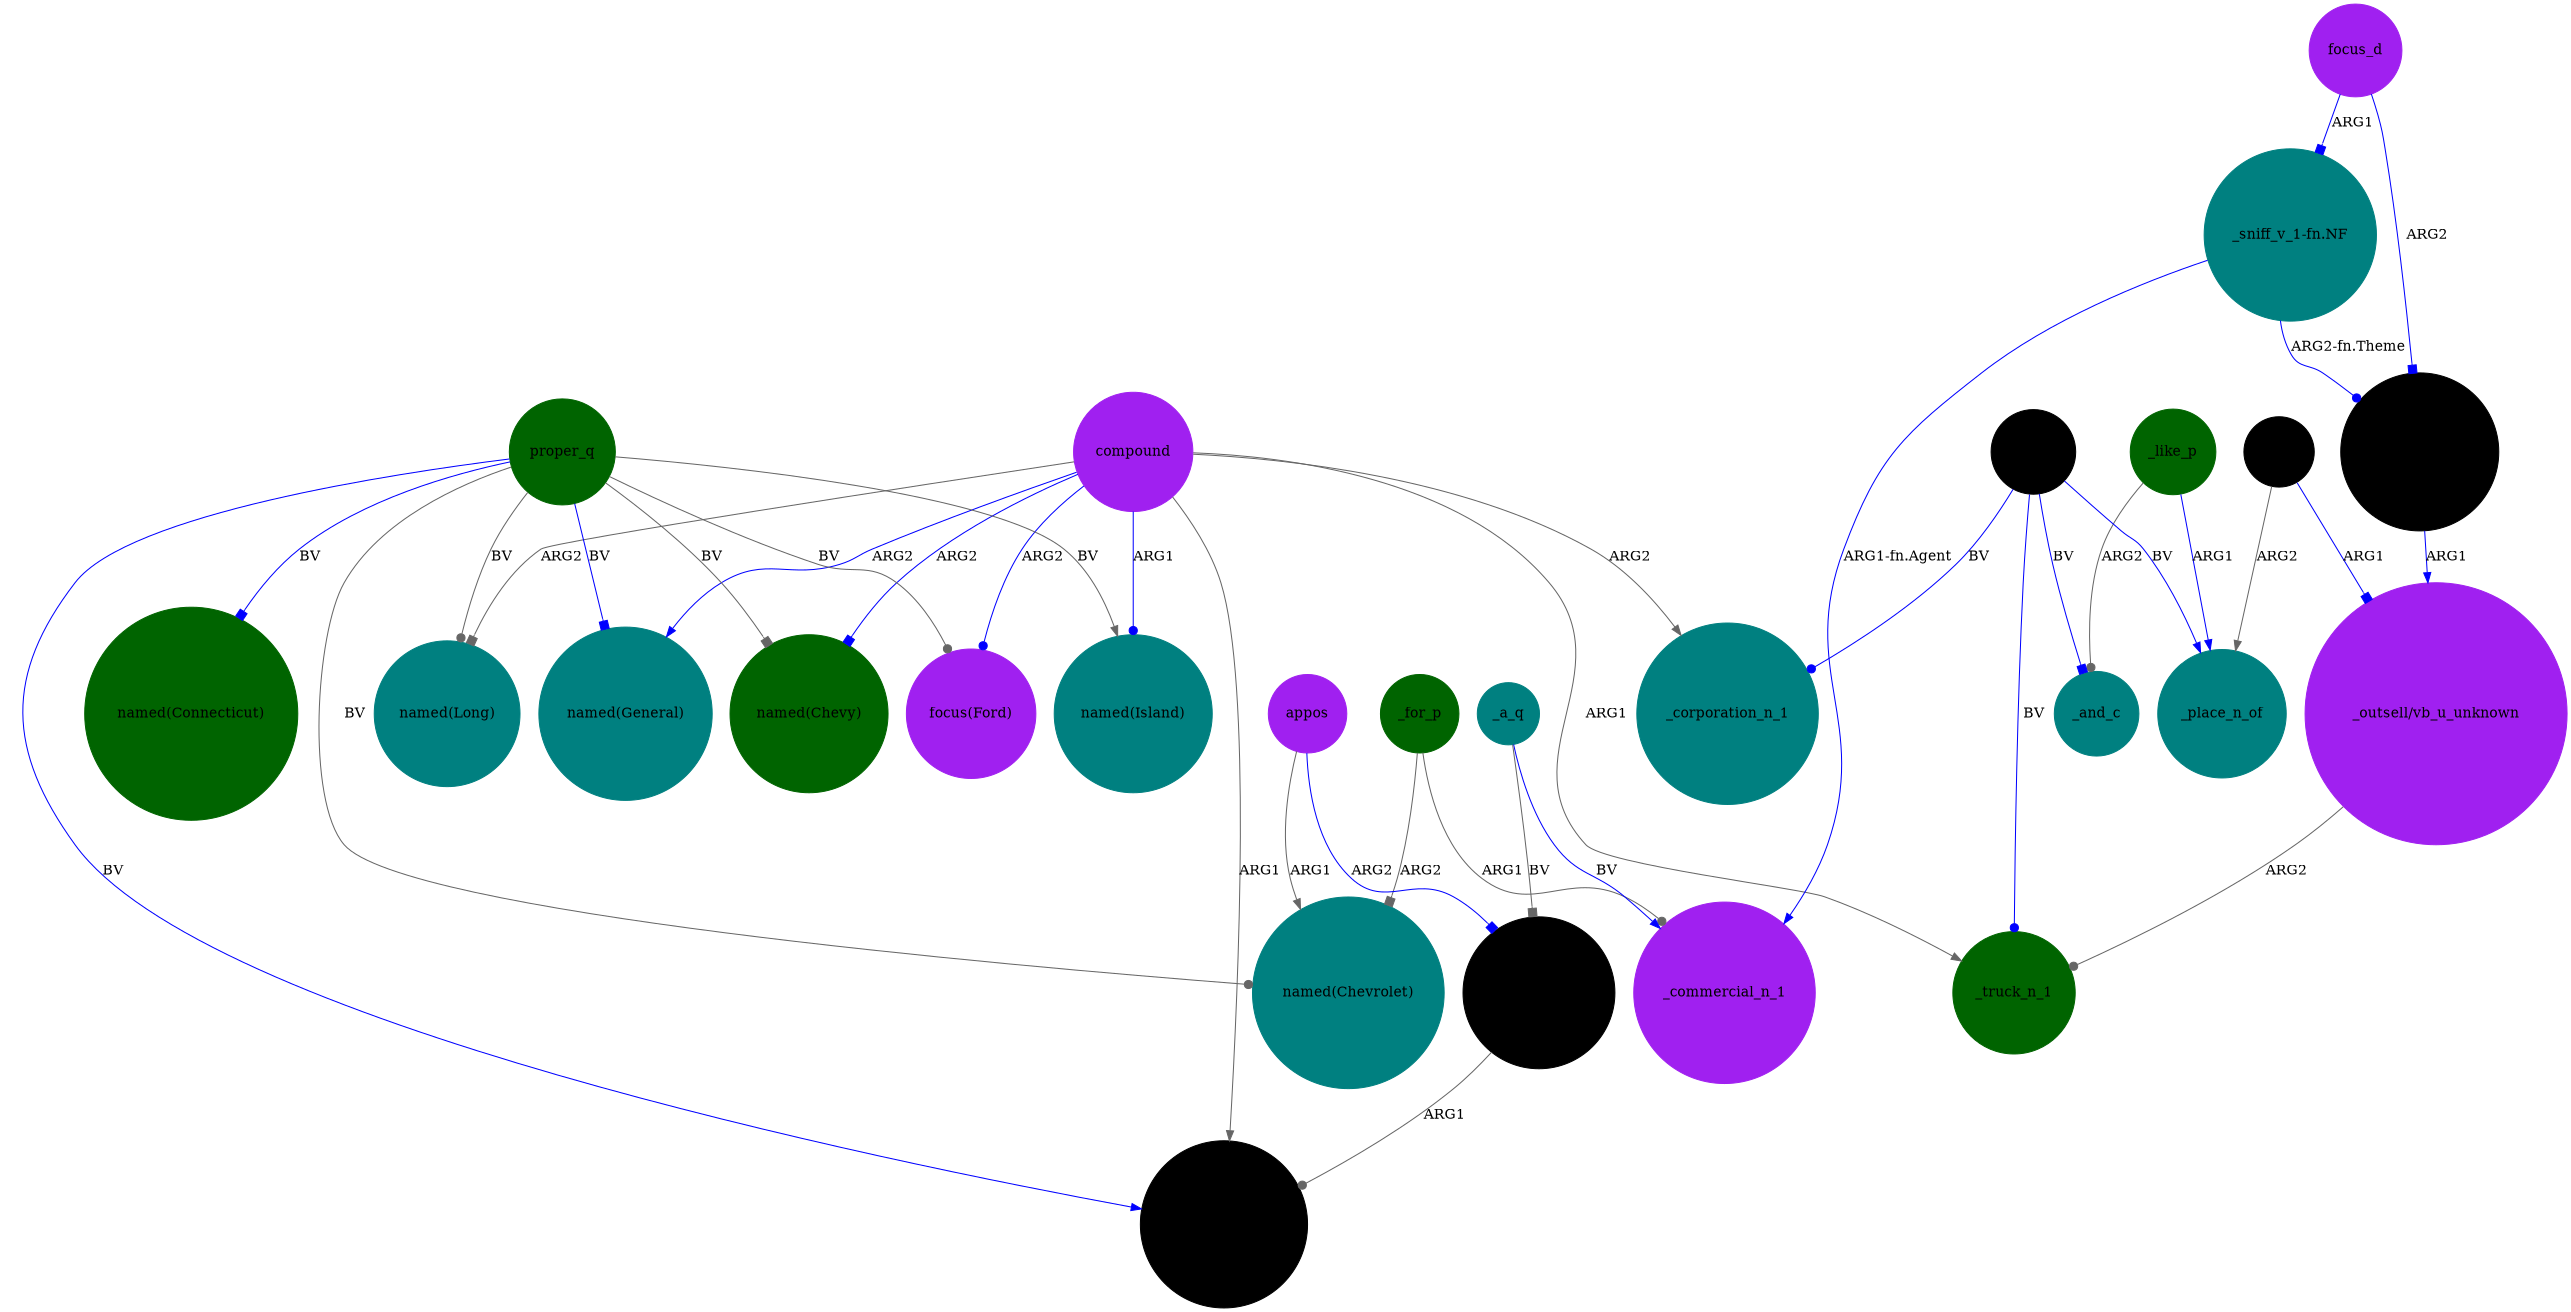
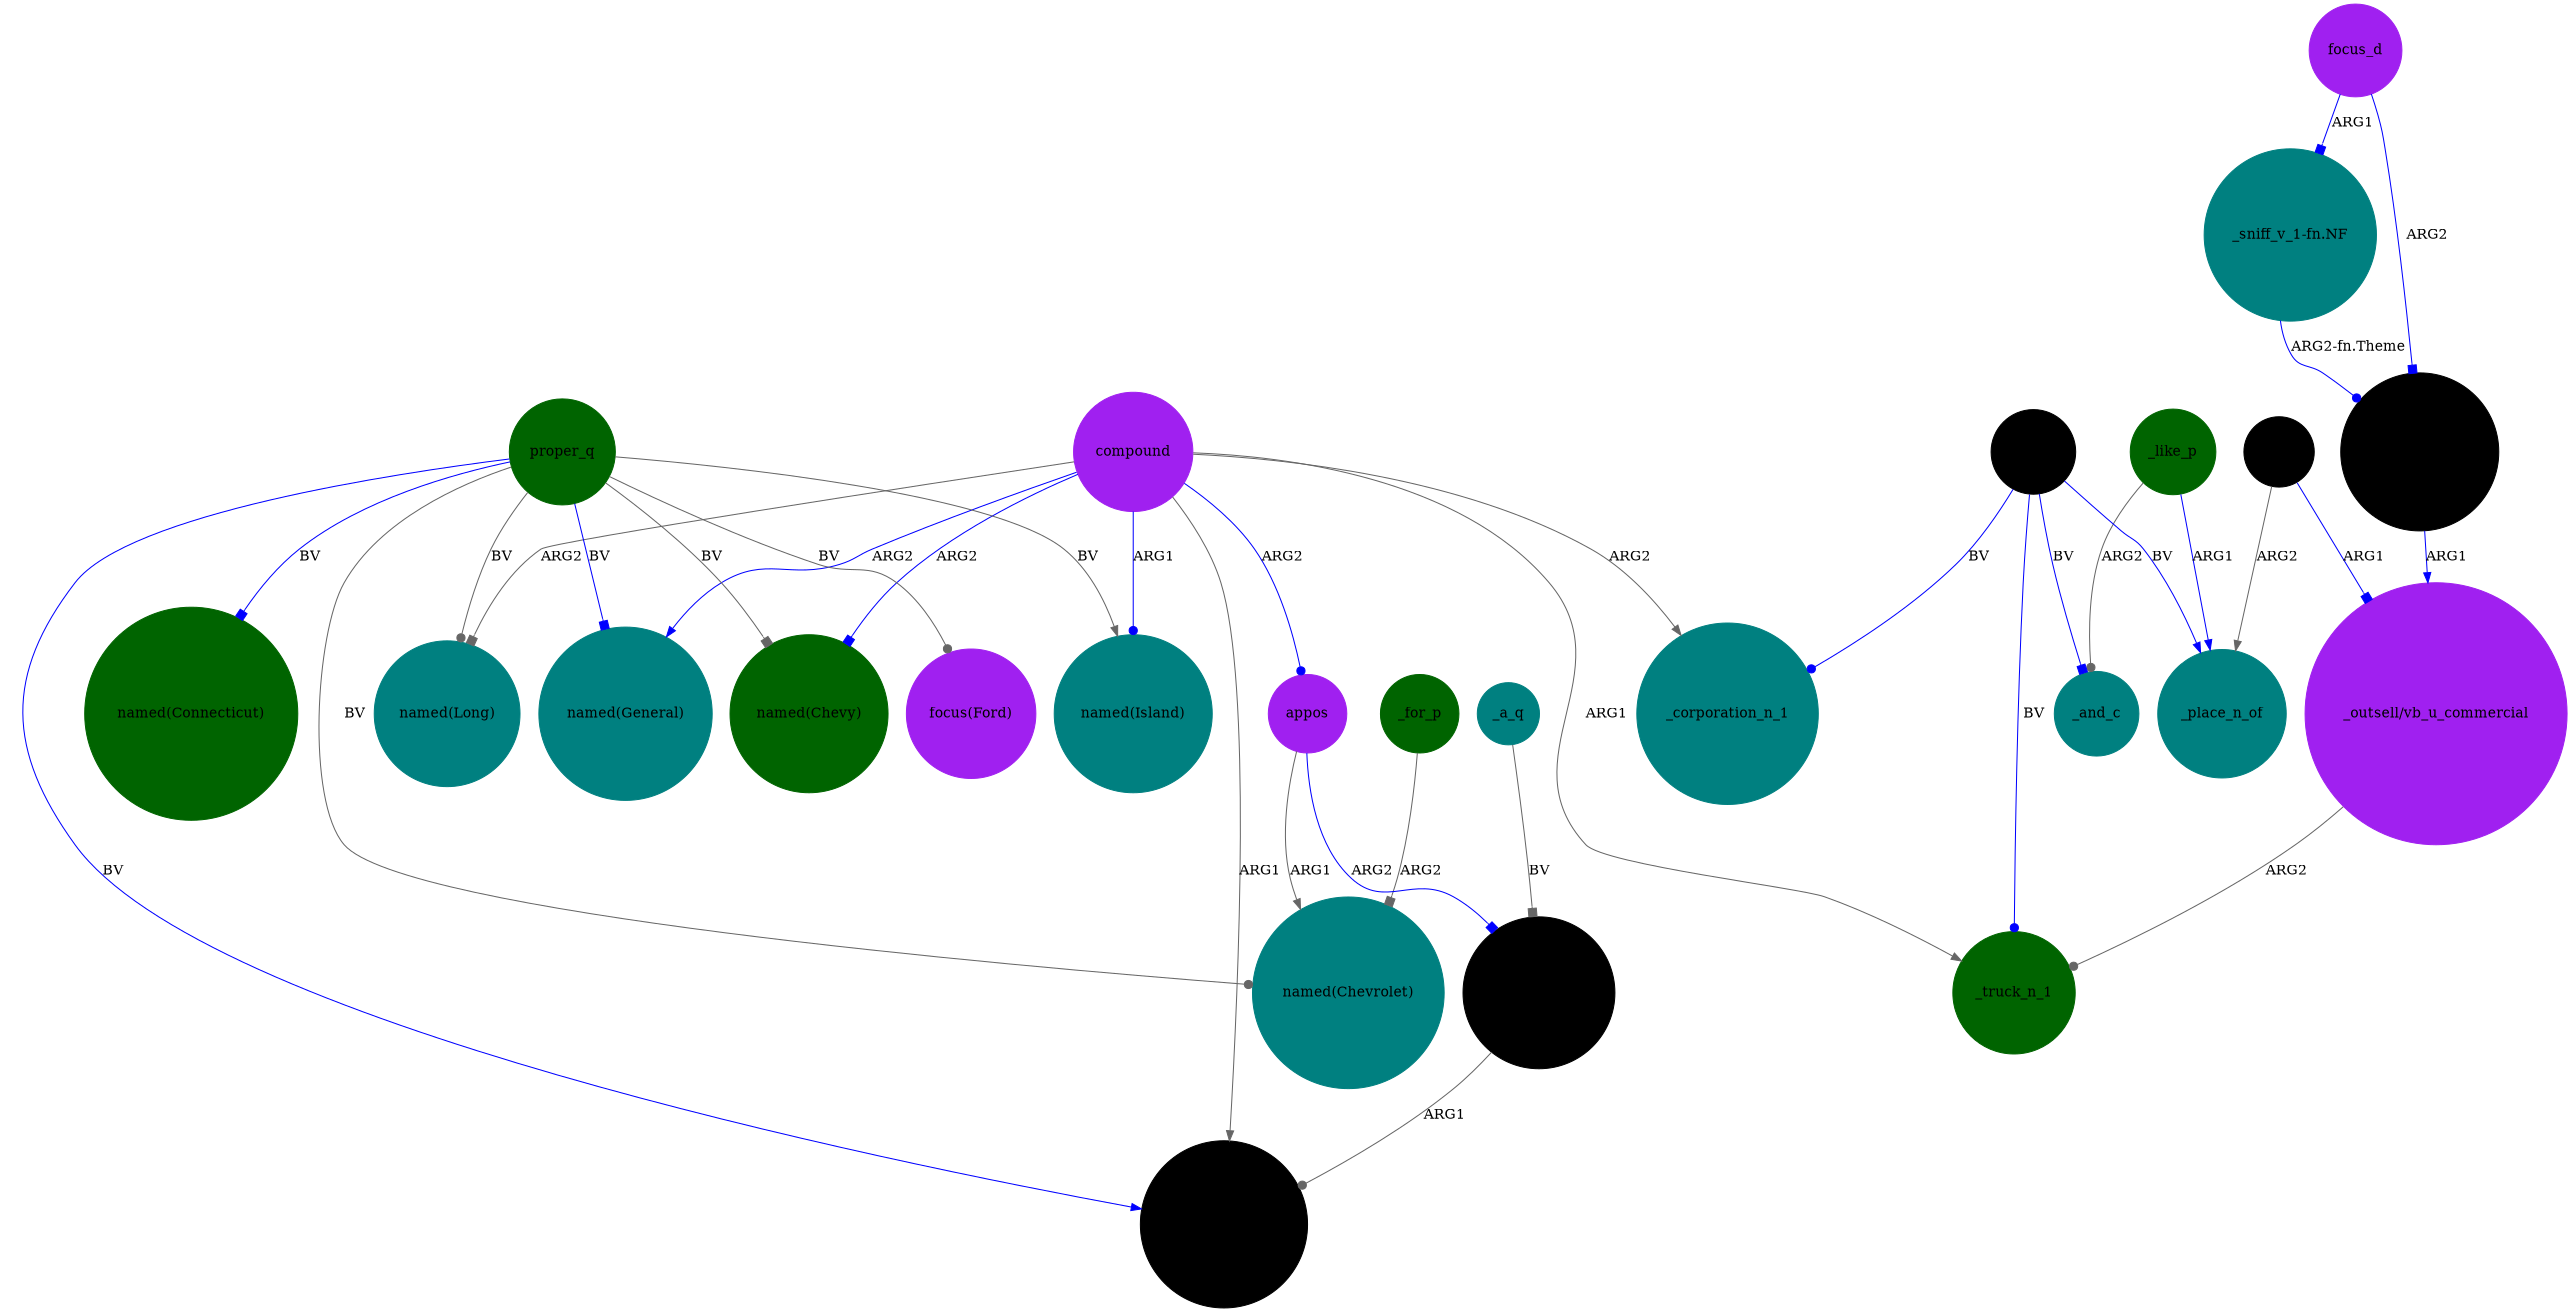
(1019, 554) -> (1263, 562)
(2436, 714) -> (2436, 714)
(1724, 993) -> none
